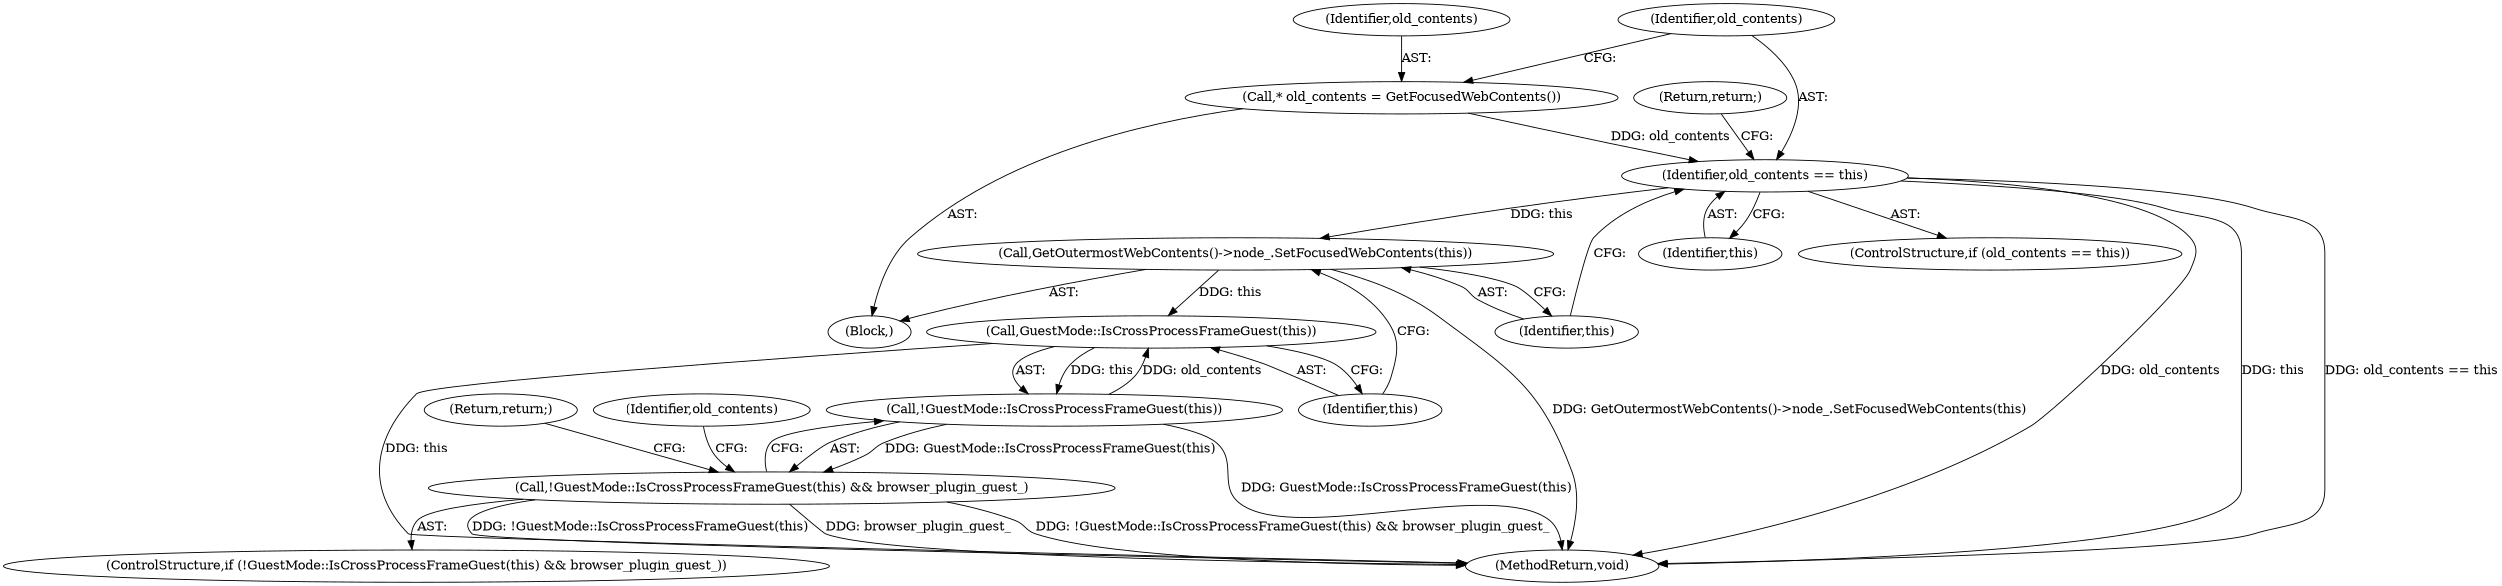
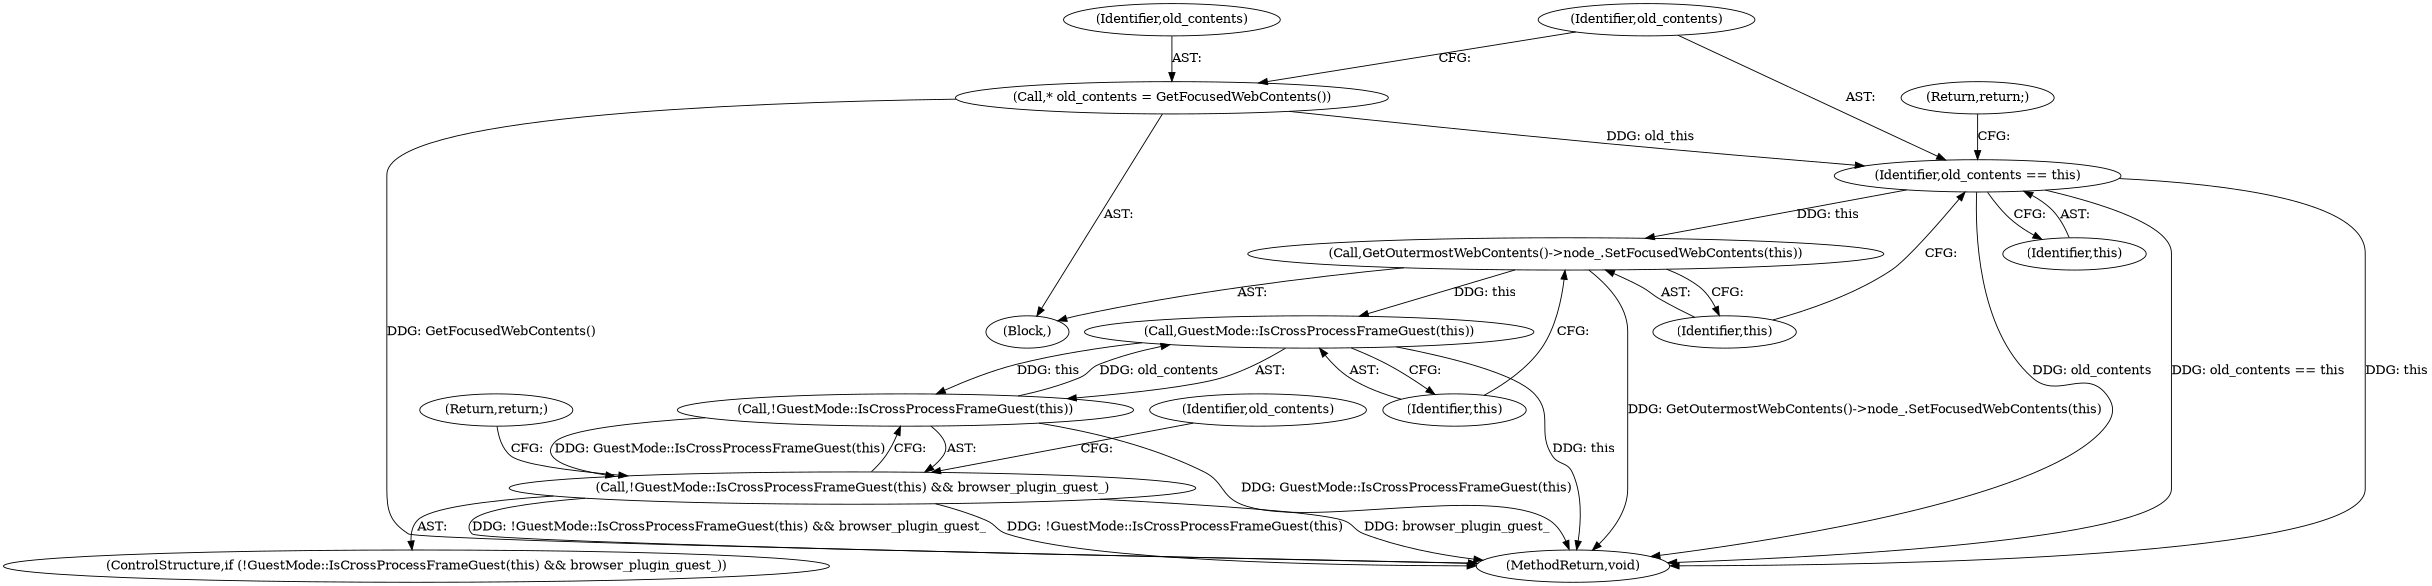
(1670, 137) -> (1651, 137)
(1990, 254) -> none
none -> (463, 538)
